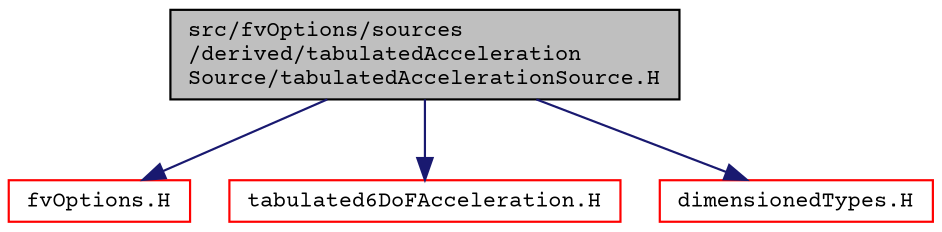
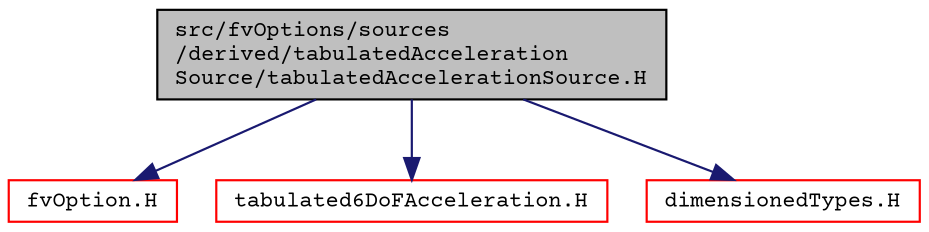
(99, 201) -> (93, 201)
